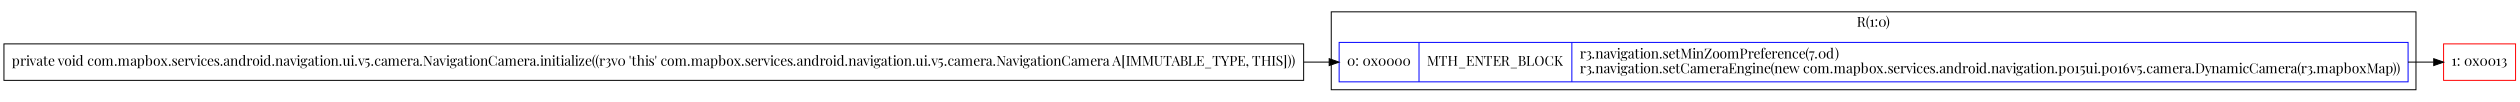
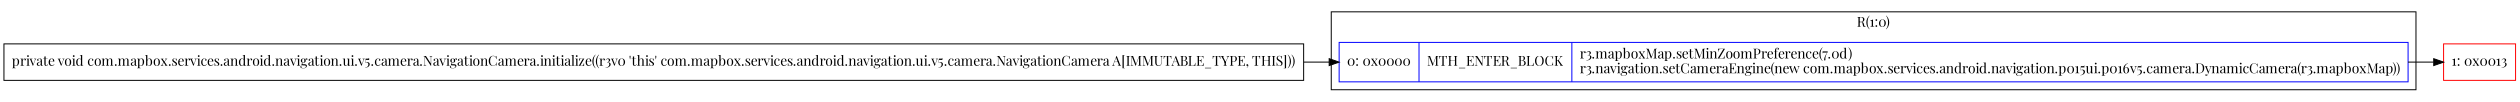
(1709, 54) -> (1716, 54)
